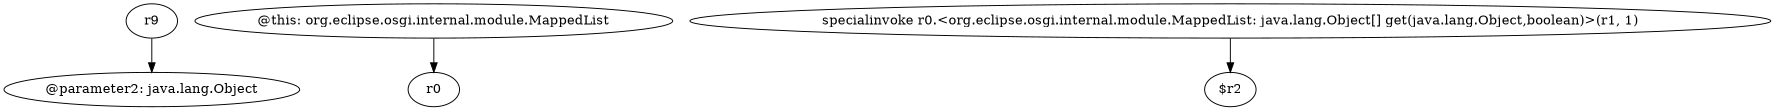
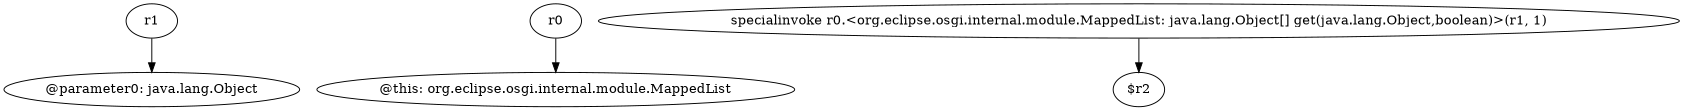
(152, 21) -> (152, 21)
(434, 51) -> (556, 51)
(152, 90) -> (152, 90)
